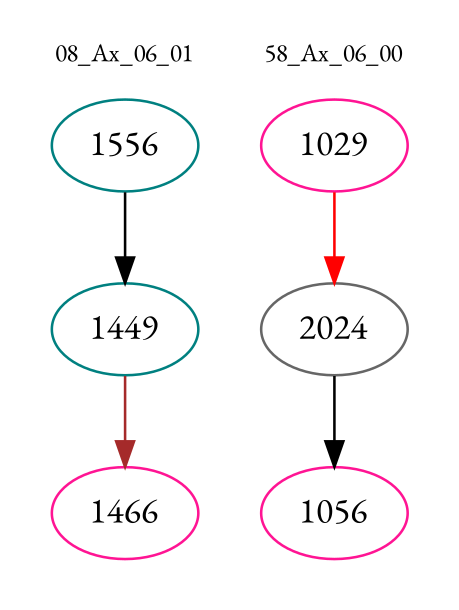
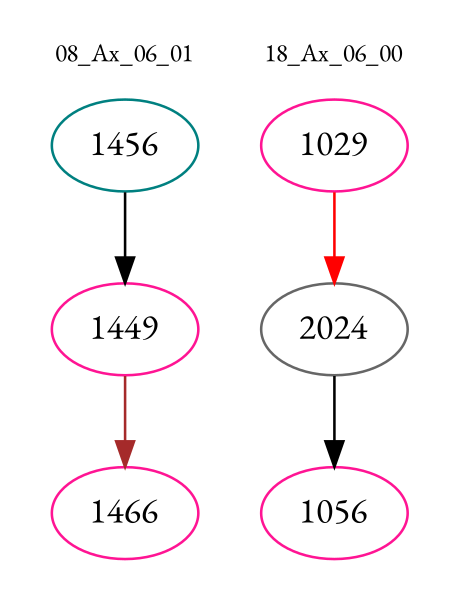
(334, 55) -> (334, 55)
(125, 146) -> (125, 146)
(125, 329) -> (125, 329)
